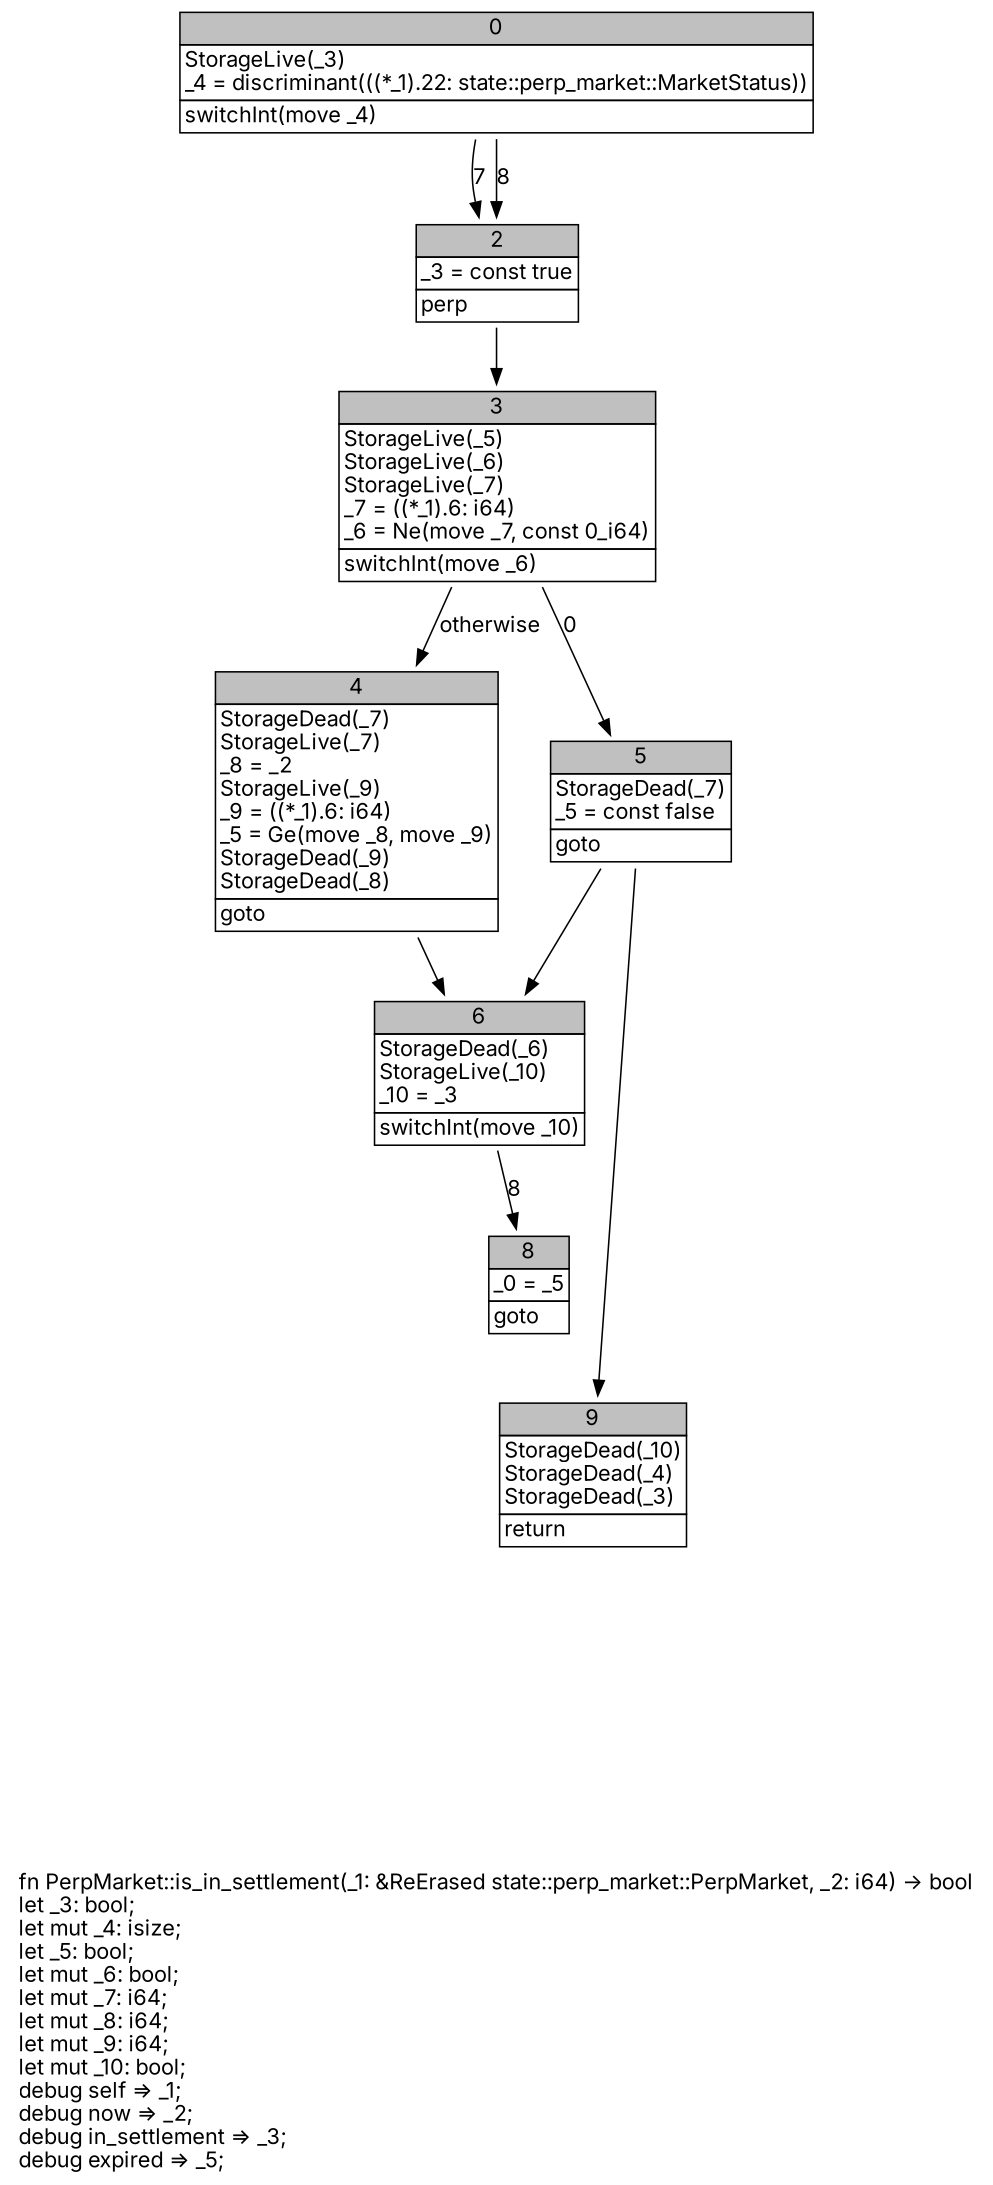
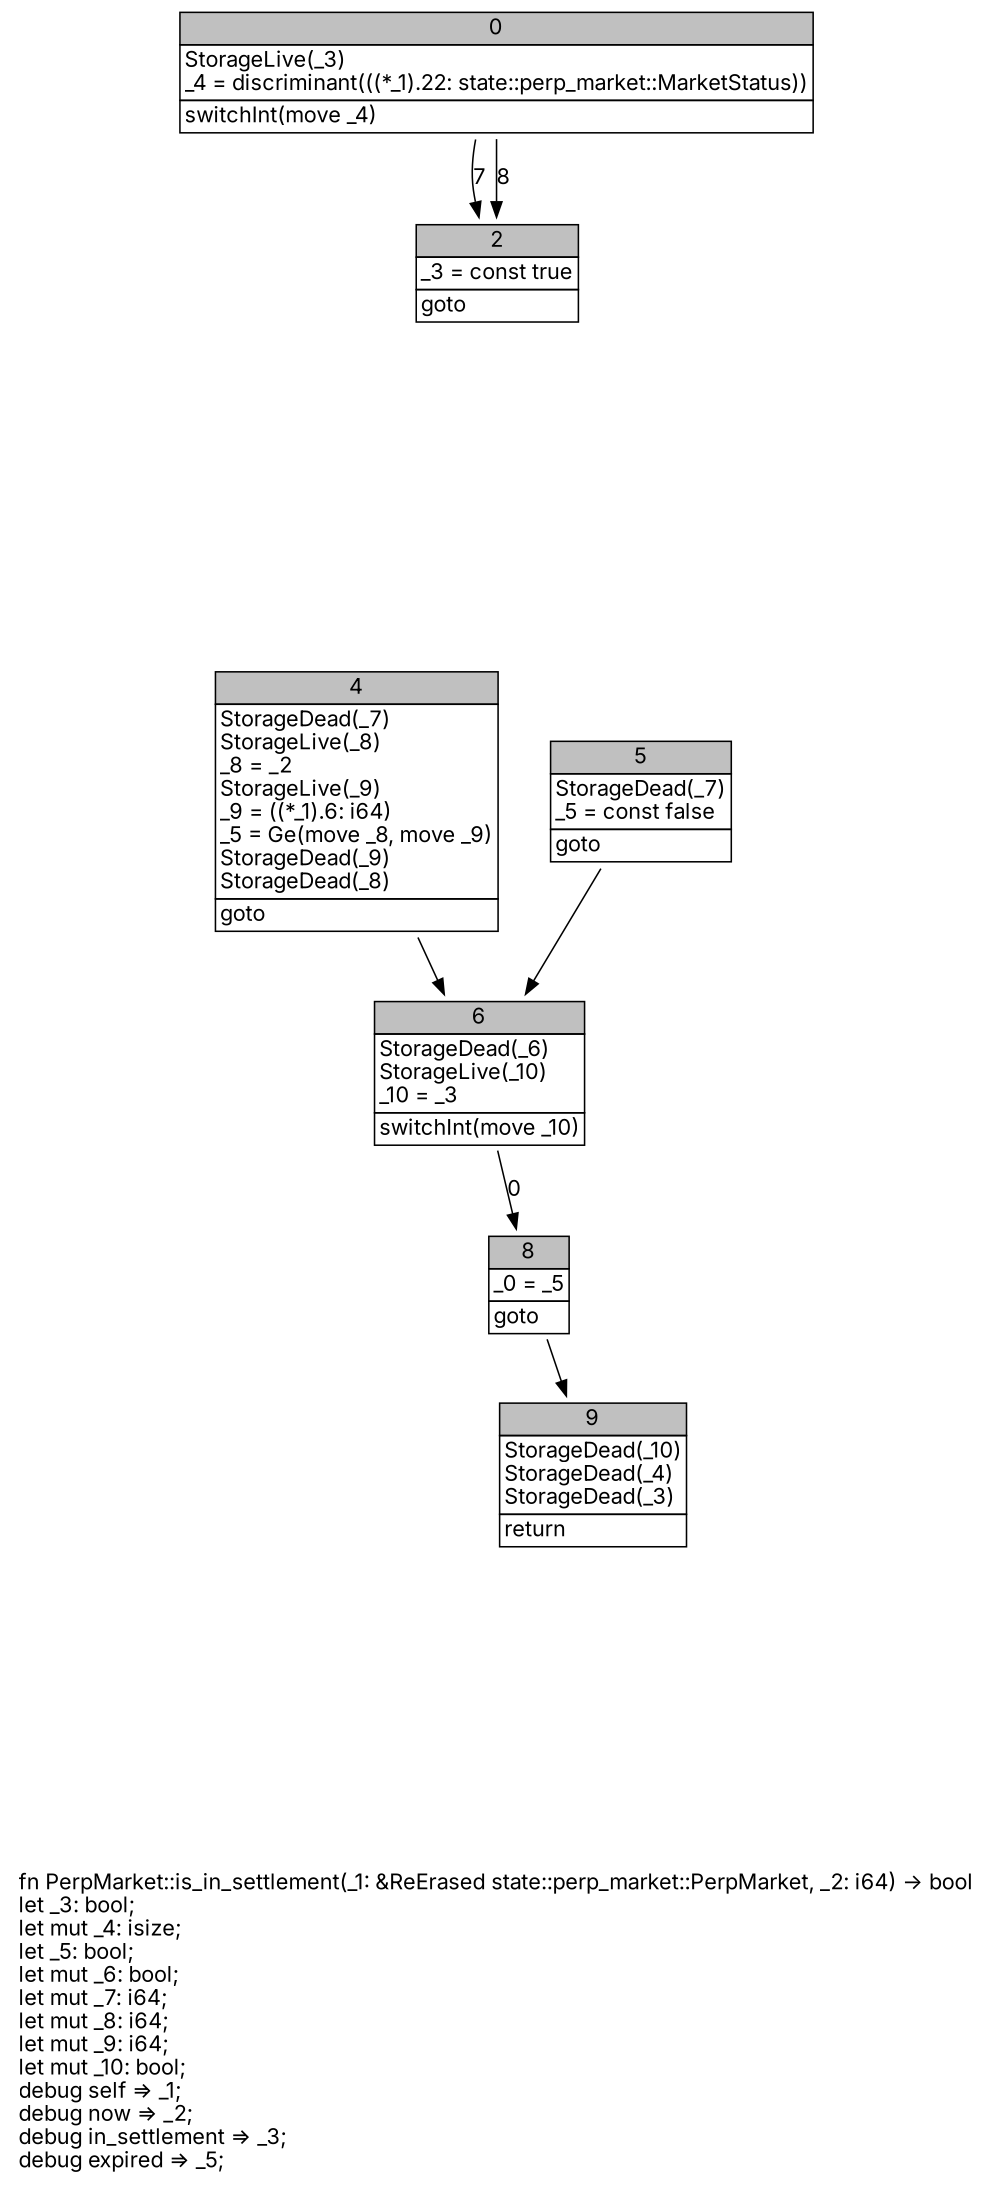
(445, 305) -> (444, 305)
(497, 486) -> none
(301, 743) -> (301, 743)
(617, 1124) -> (554, 1360)
(515, 1190) -> (515, 1190)
